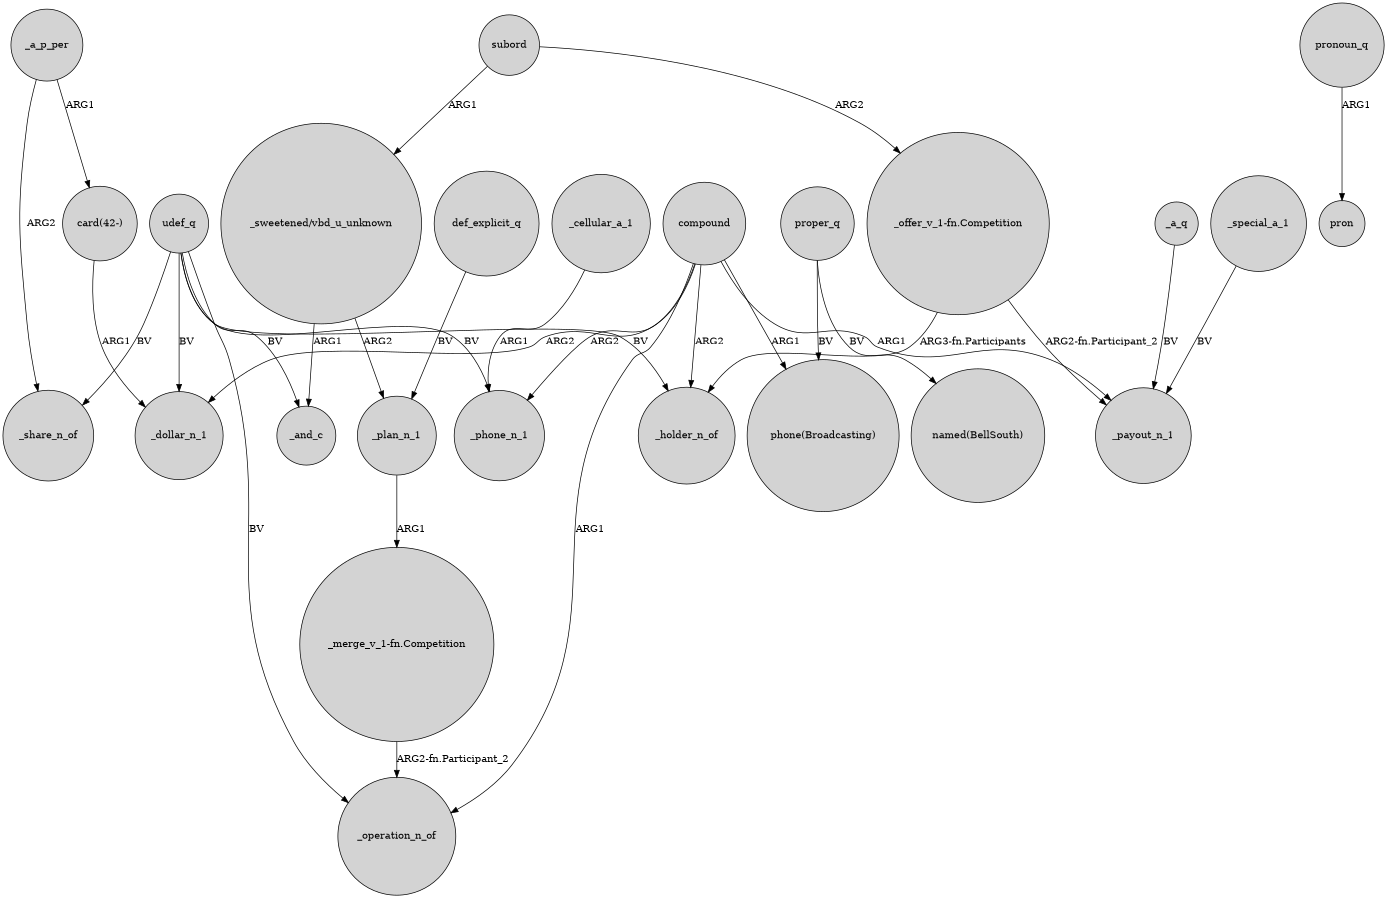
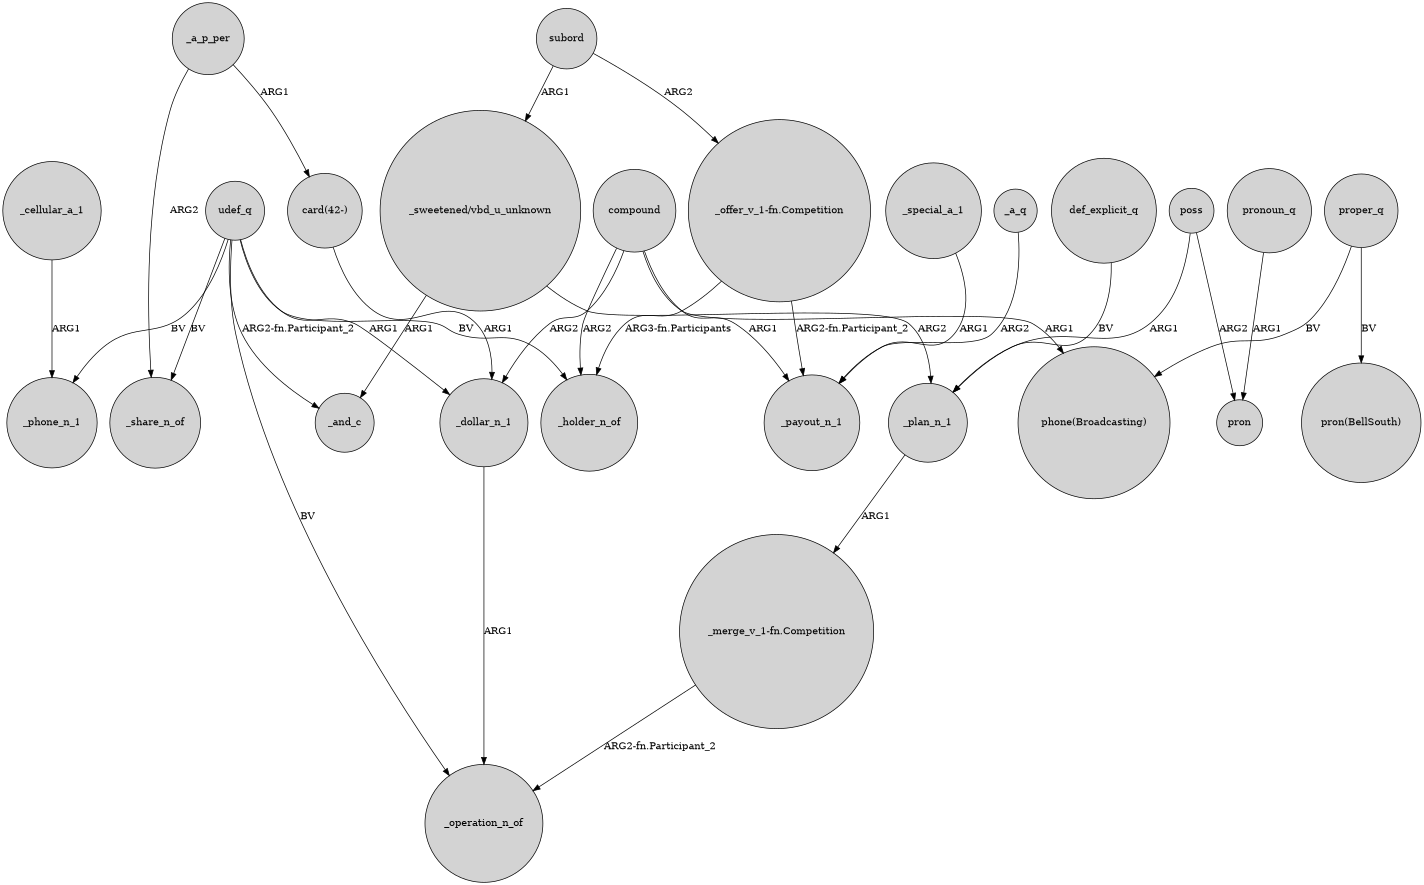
none -> (1192, 211)
(619, 331) -> none
(187, 342) -> (384, 329)
(275, 342) -> (298, 329)
(1171, 342) -> (1015, 329)
(1204, 342) -> (974, 329)
(978, 436) -> (1361, 423)
(575, 540) -> (484, 612)
